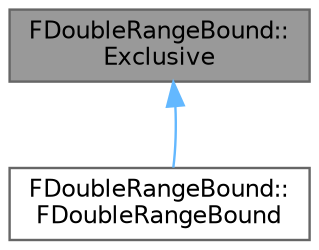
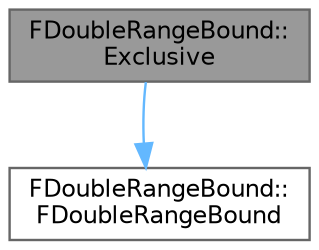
(176, 137) -> (144, 113)
